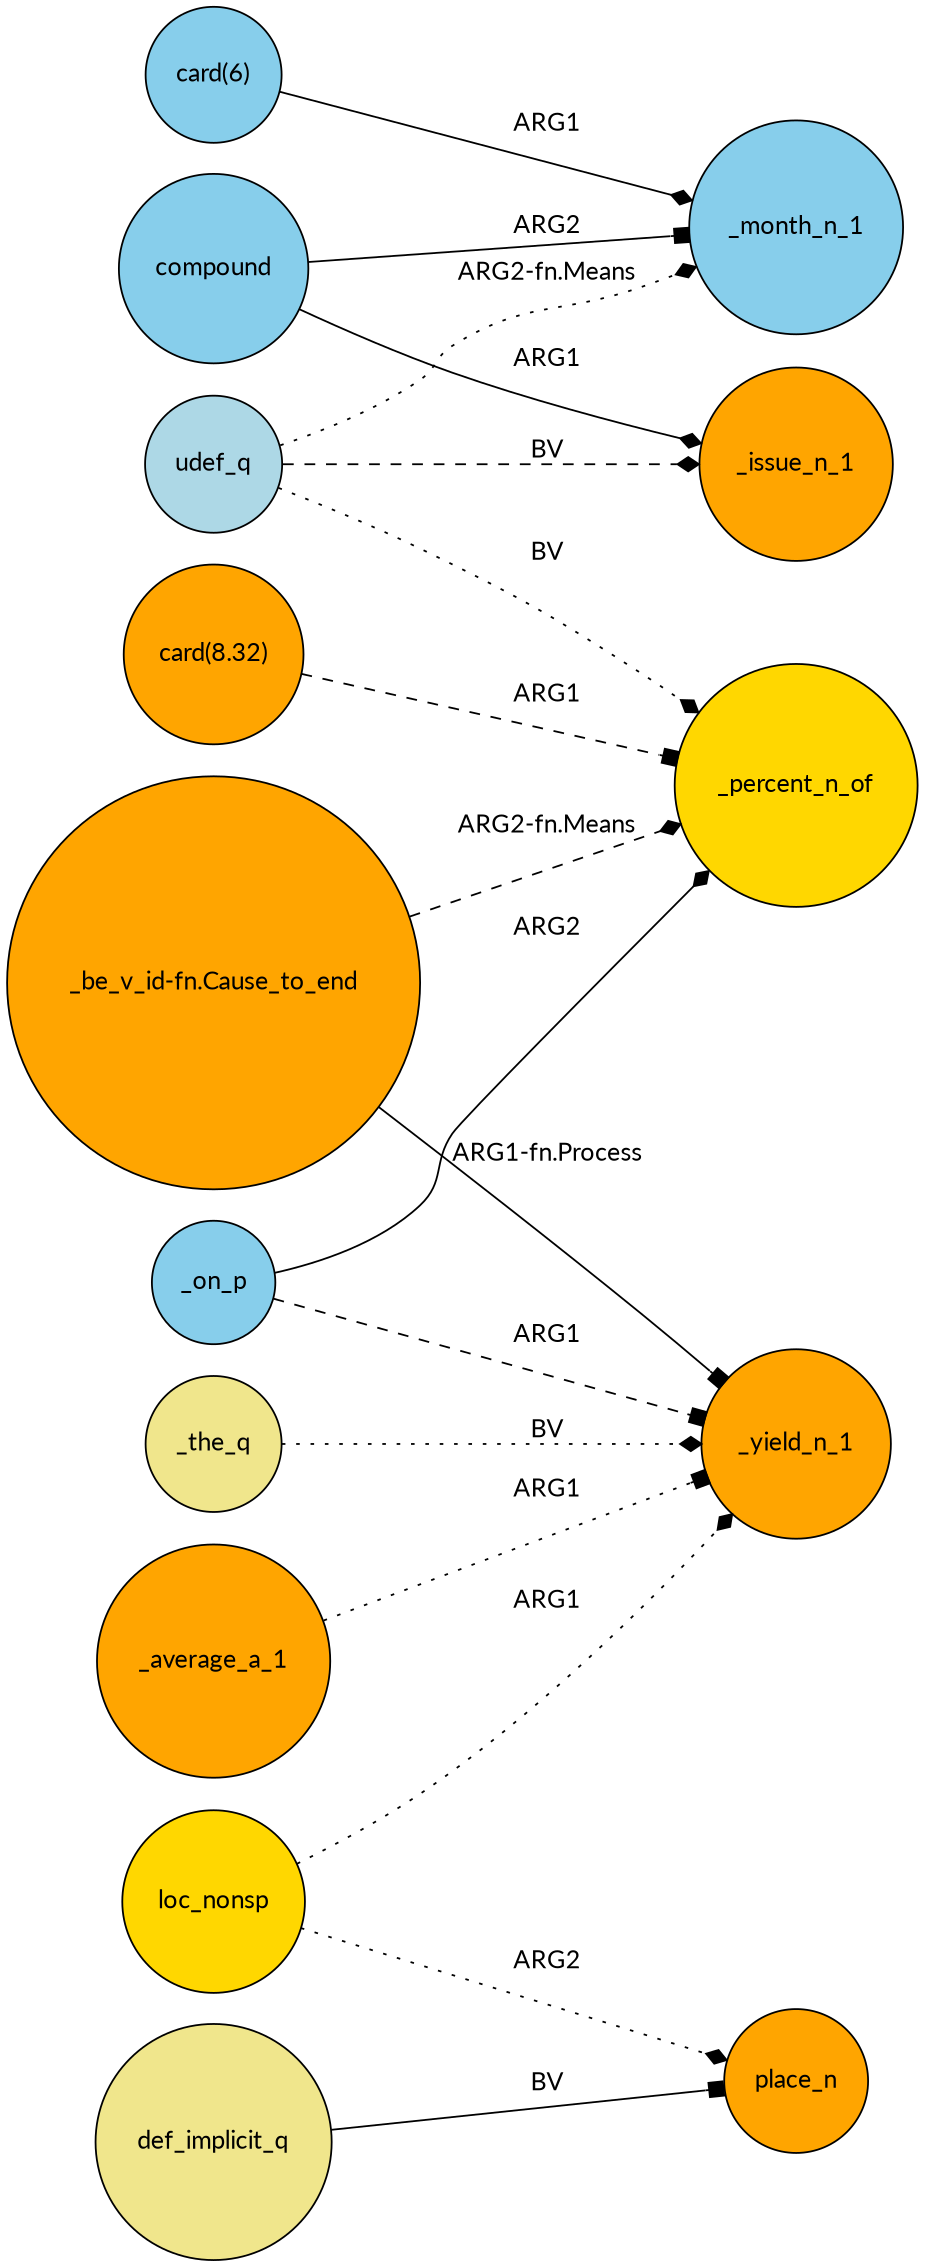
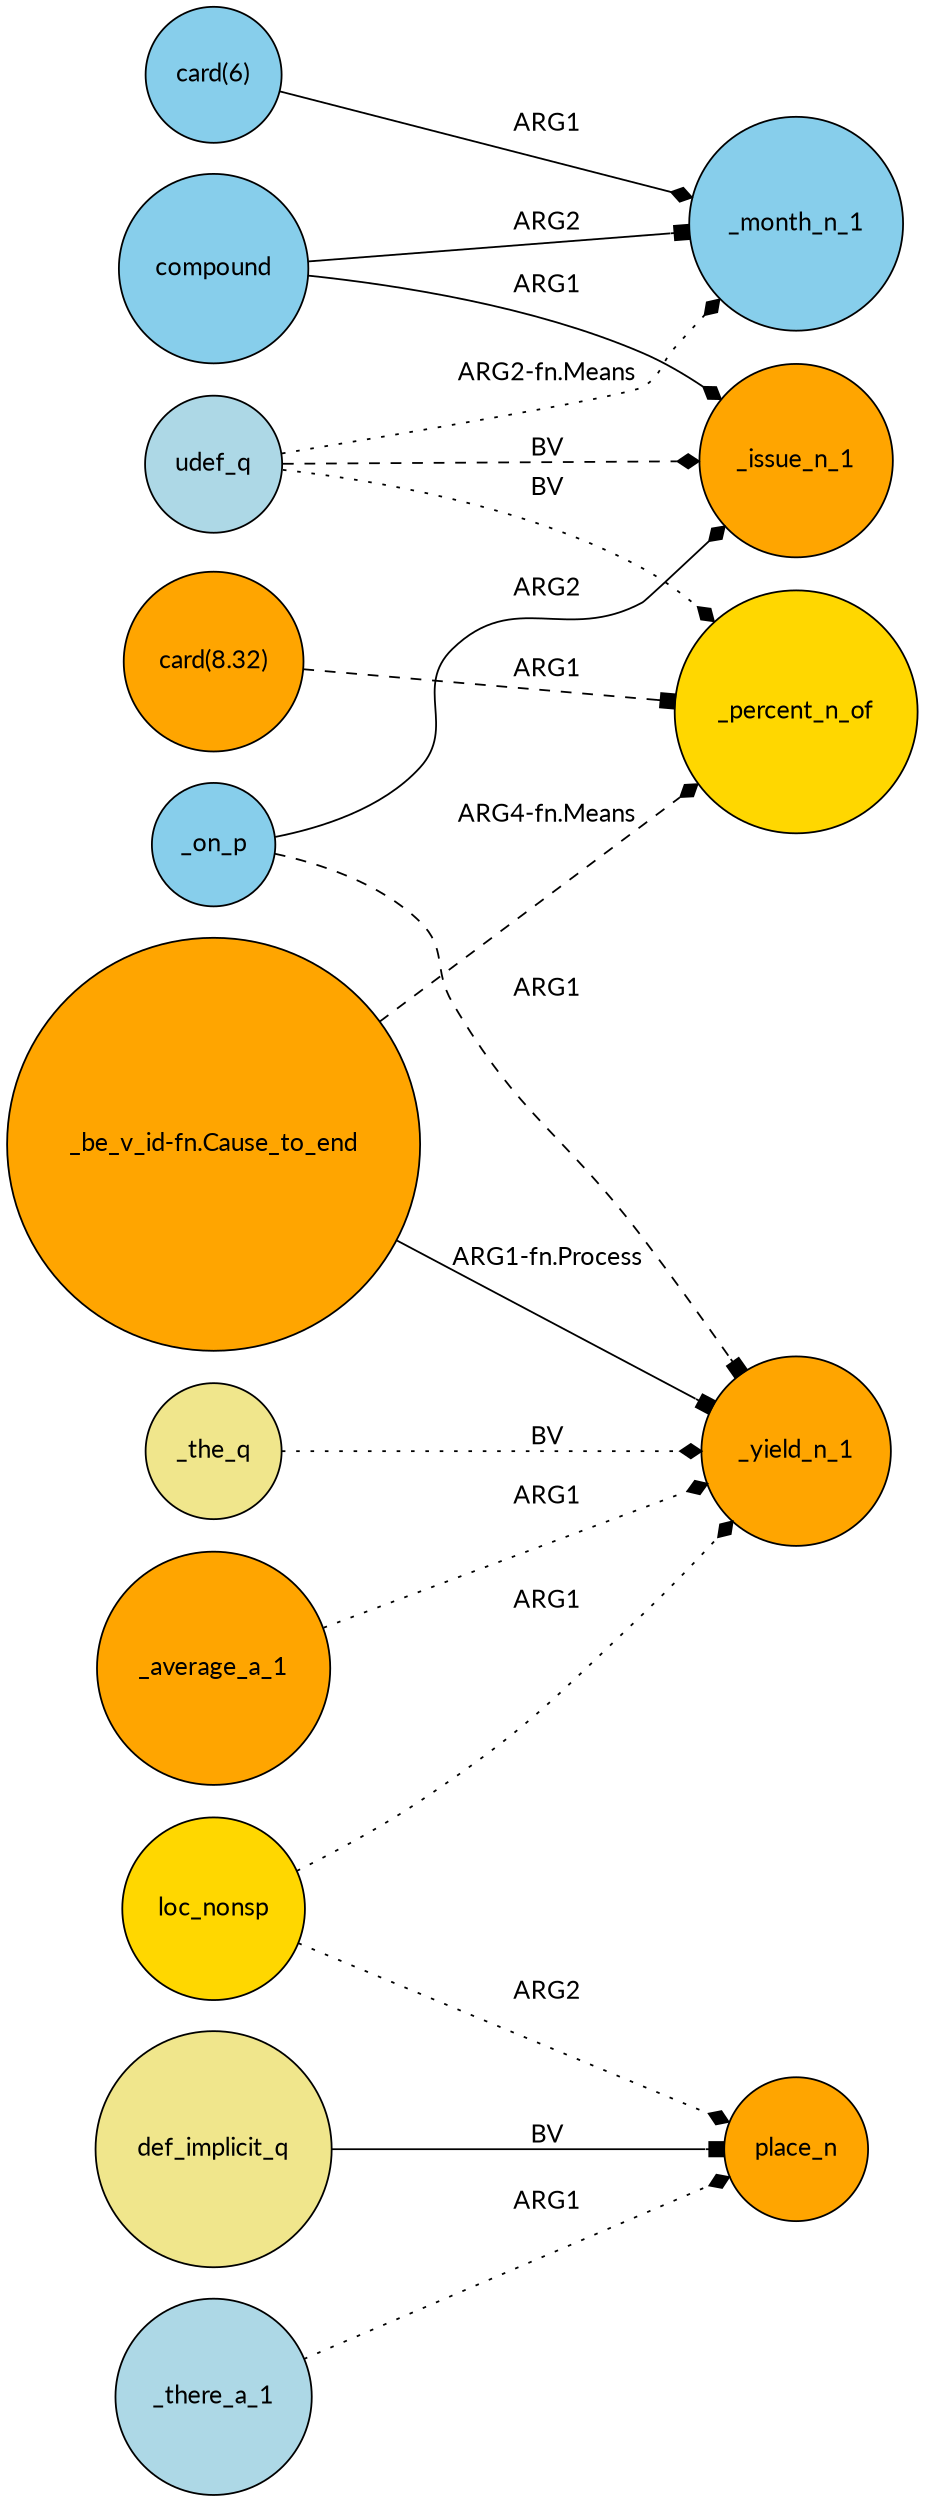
(547, 826) -> (547, 815)
(487, 1095) -> (453, 649)
(507, 1552) -> (505, 1560)
none -> (214, 2397)
